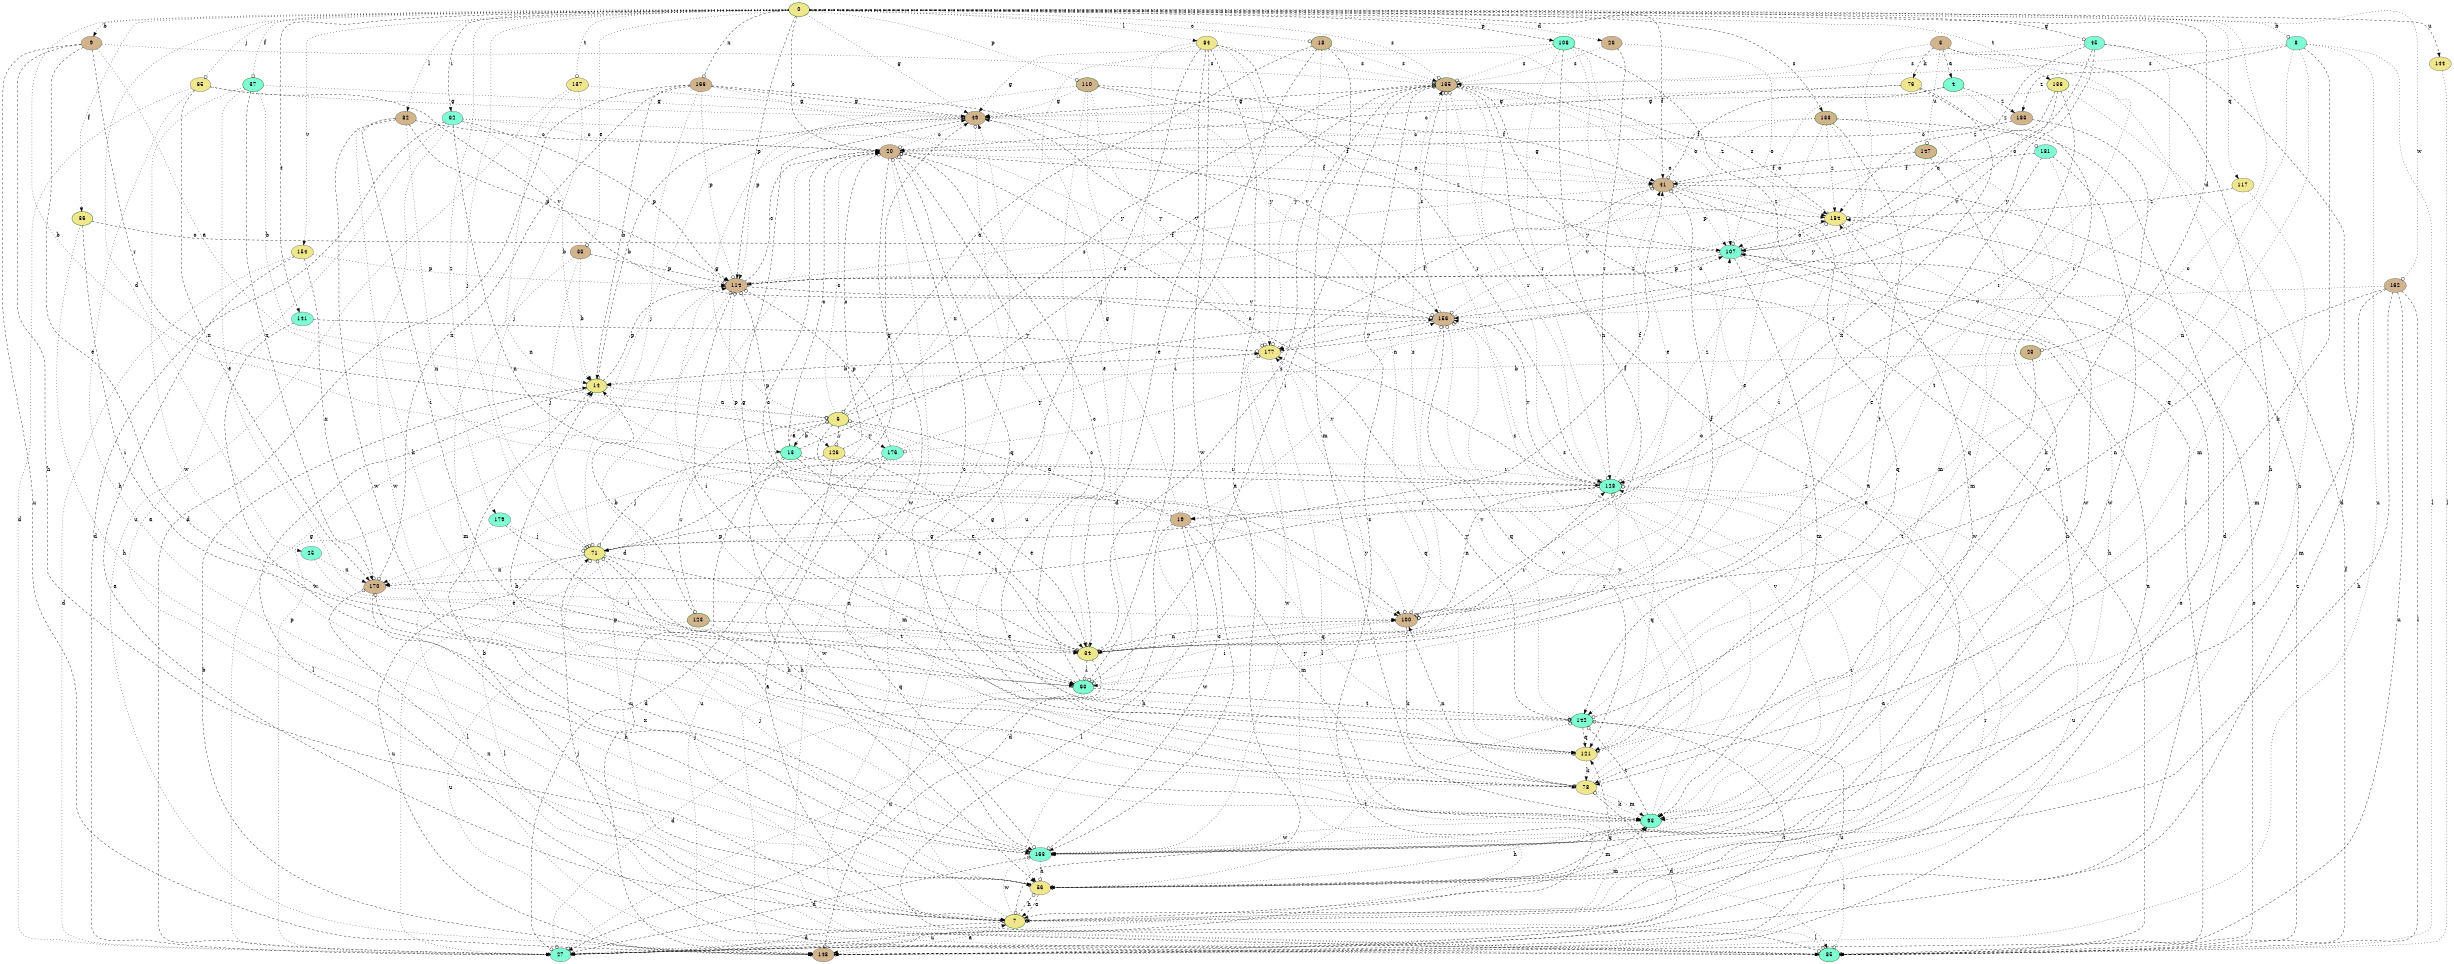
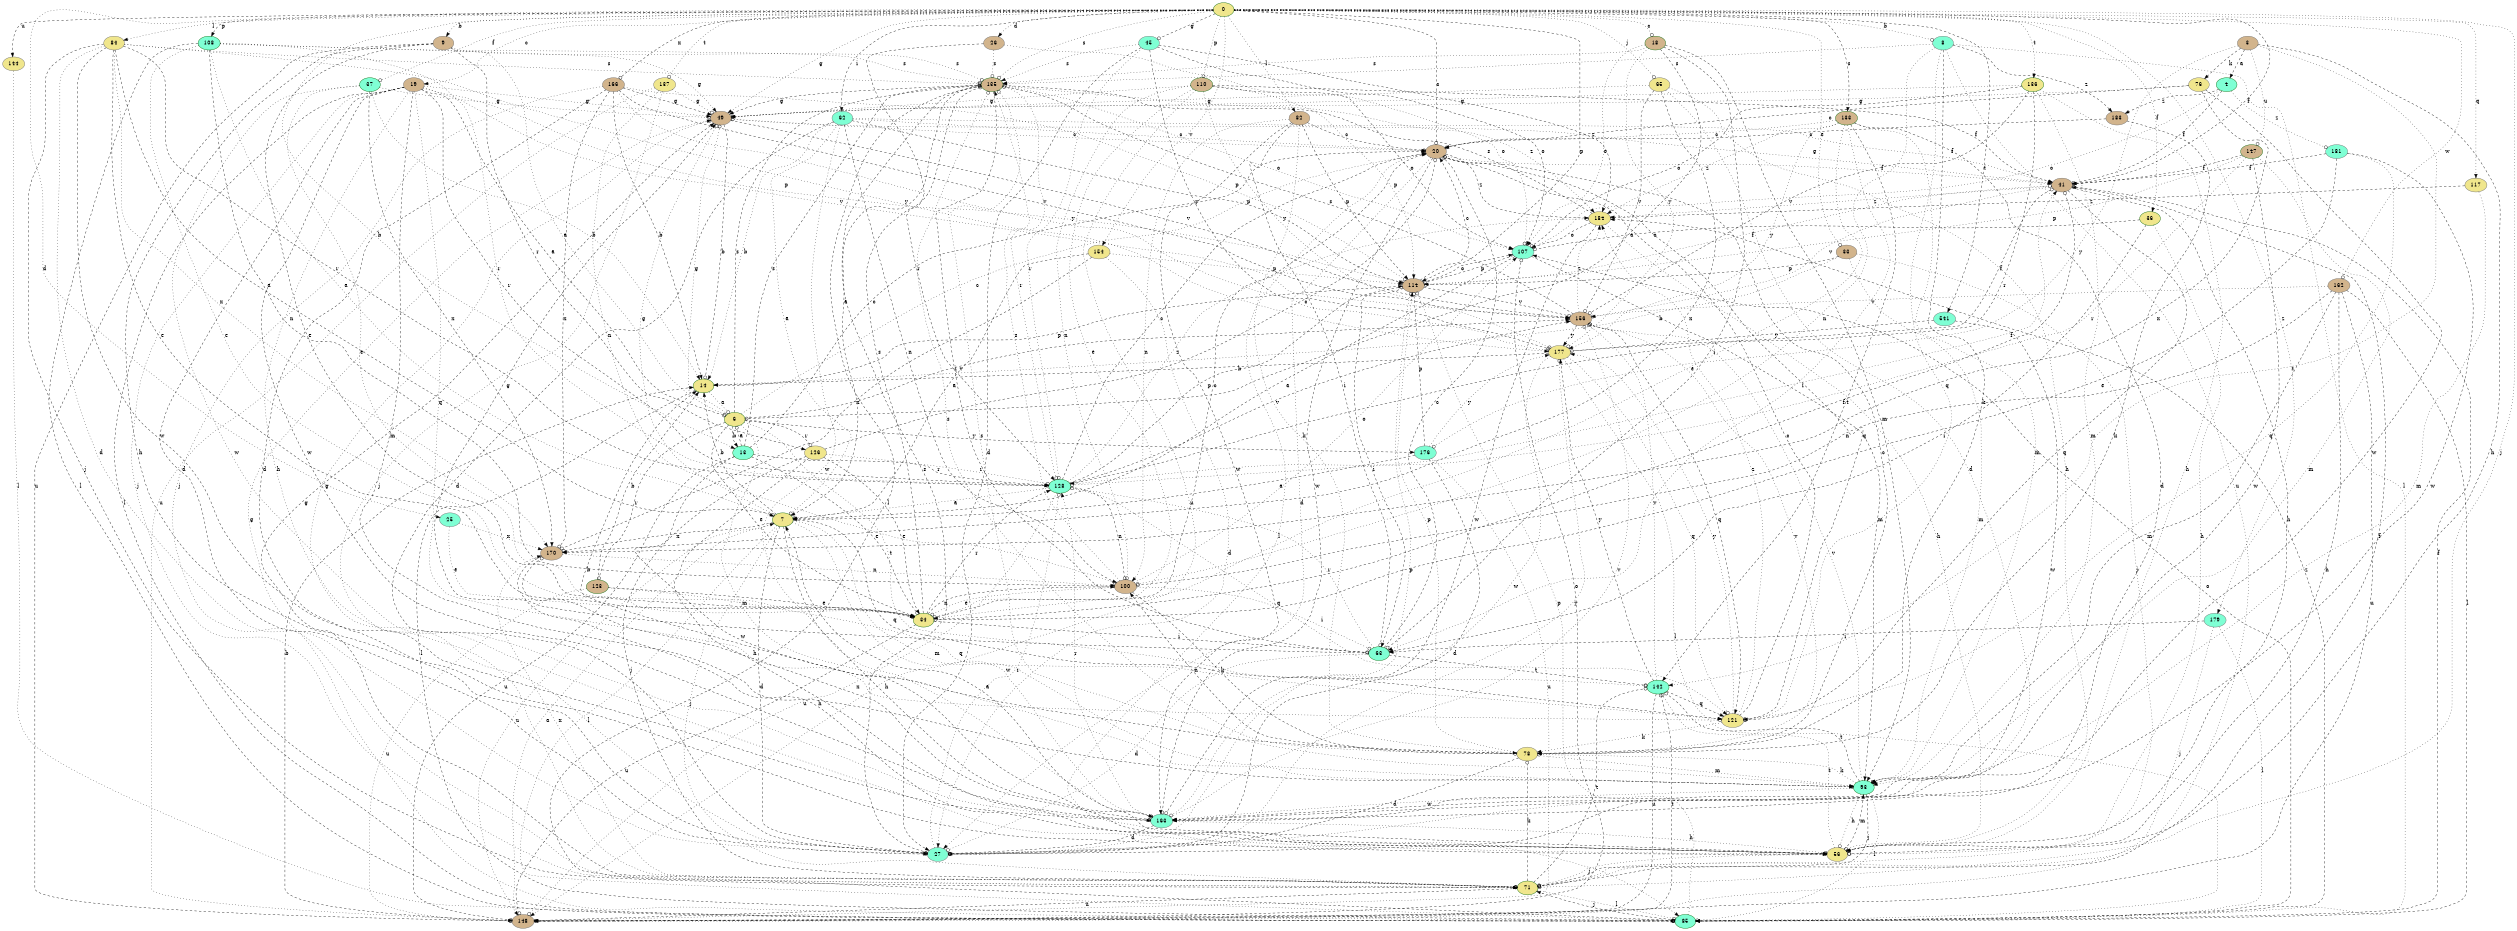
(302, 319) -> (1945, 319)
(2031, 352) -> none
(1397, 503) -> (634, 395)
